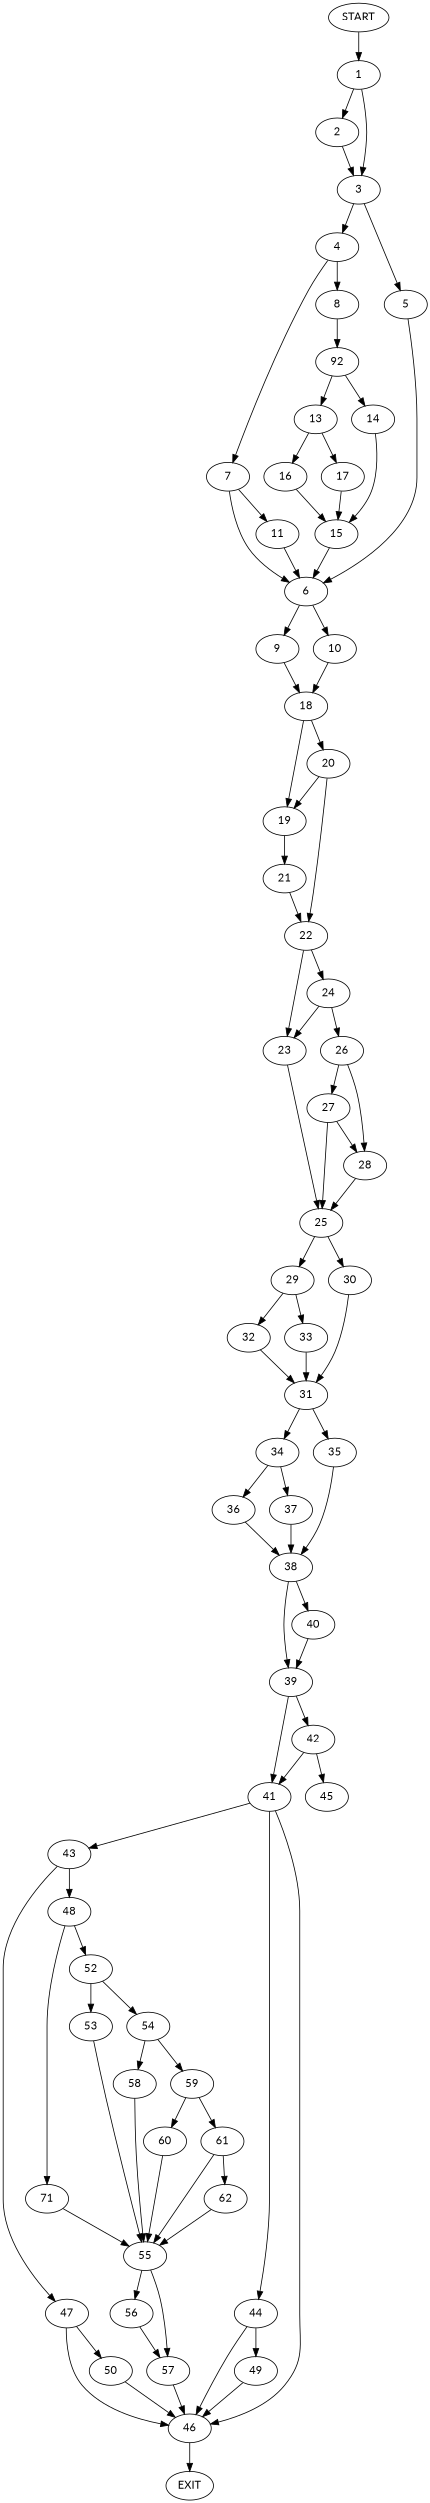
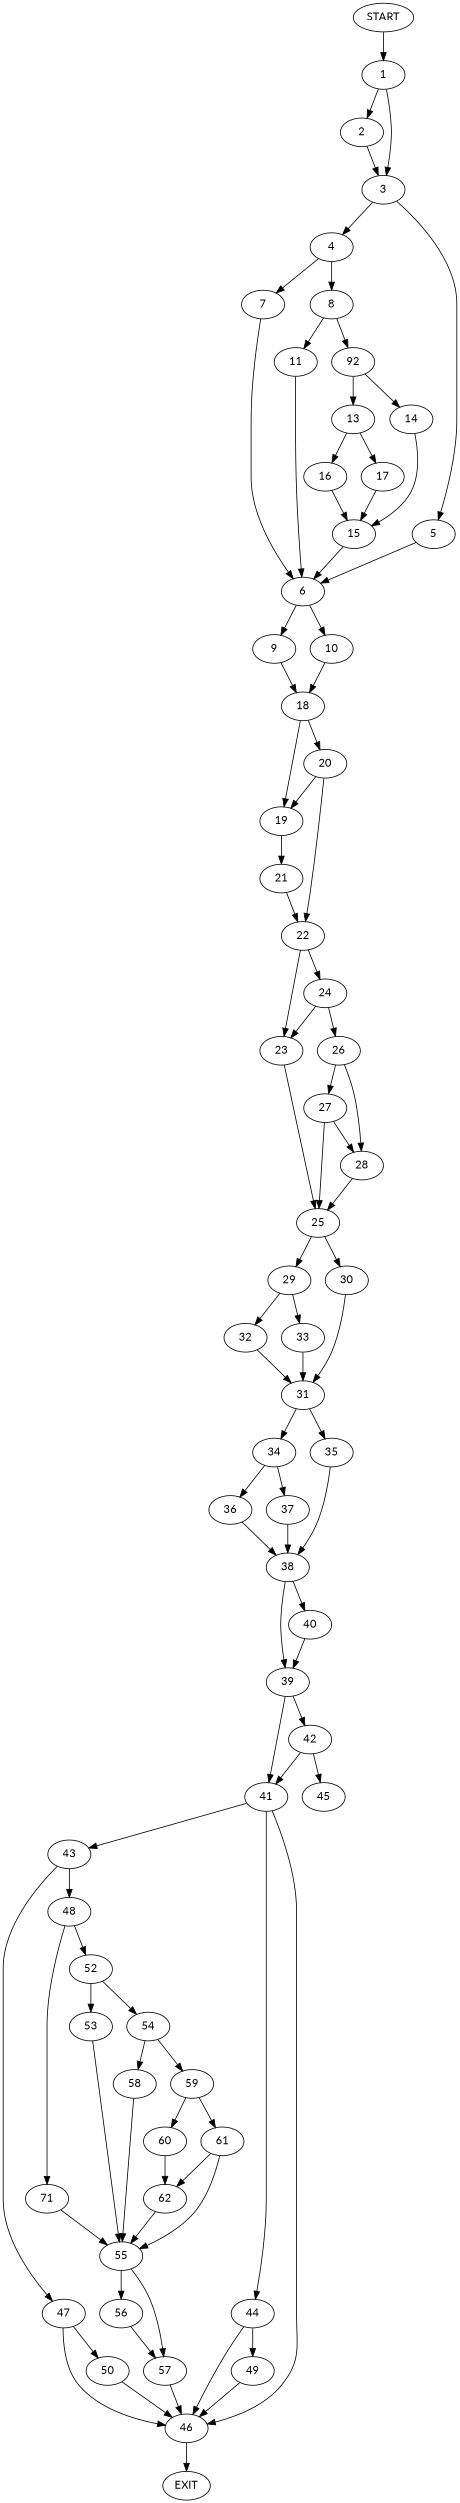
(250, 502) -> (316, 330)
(156, 2195) -> (165, 2166)
